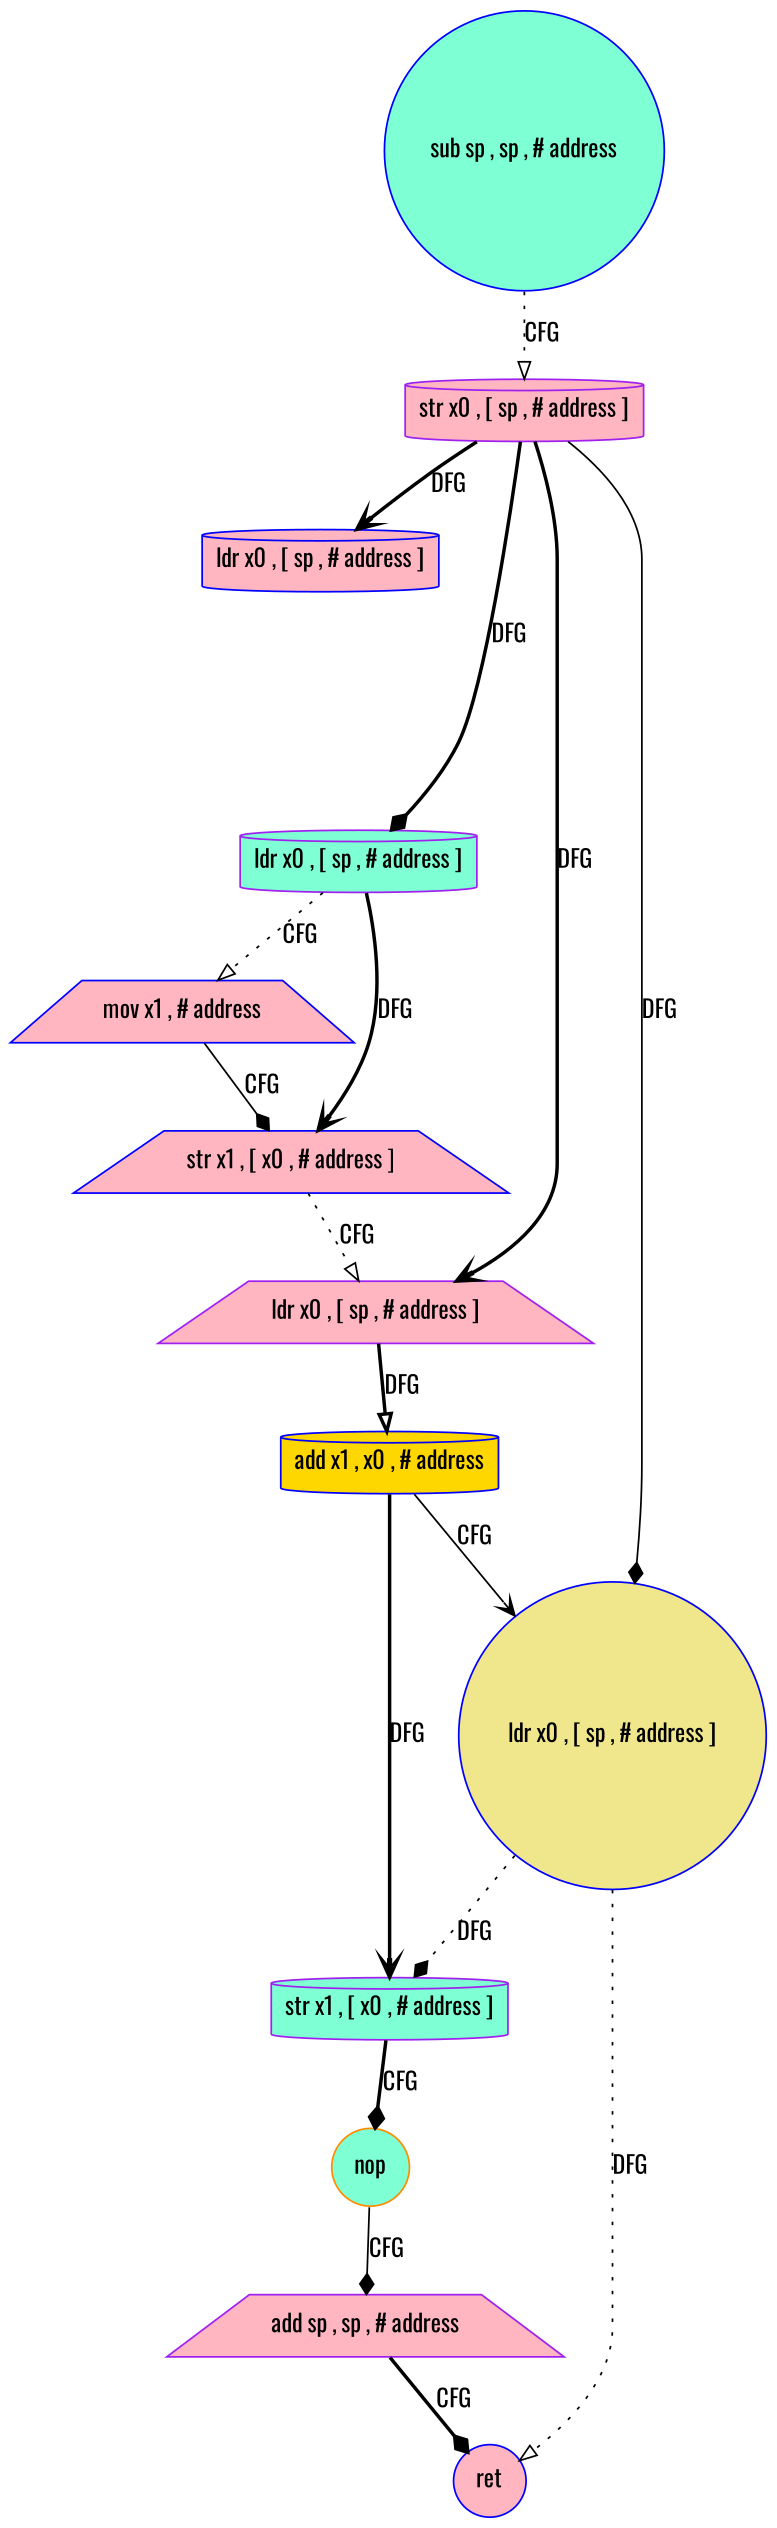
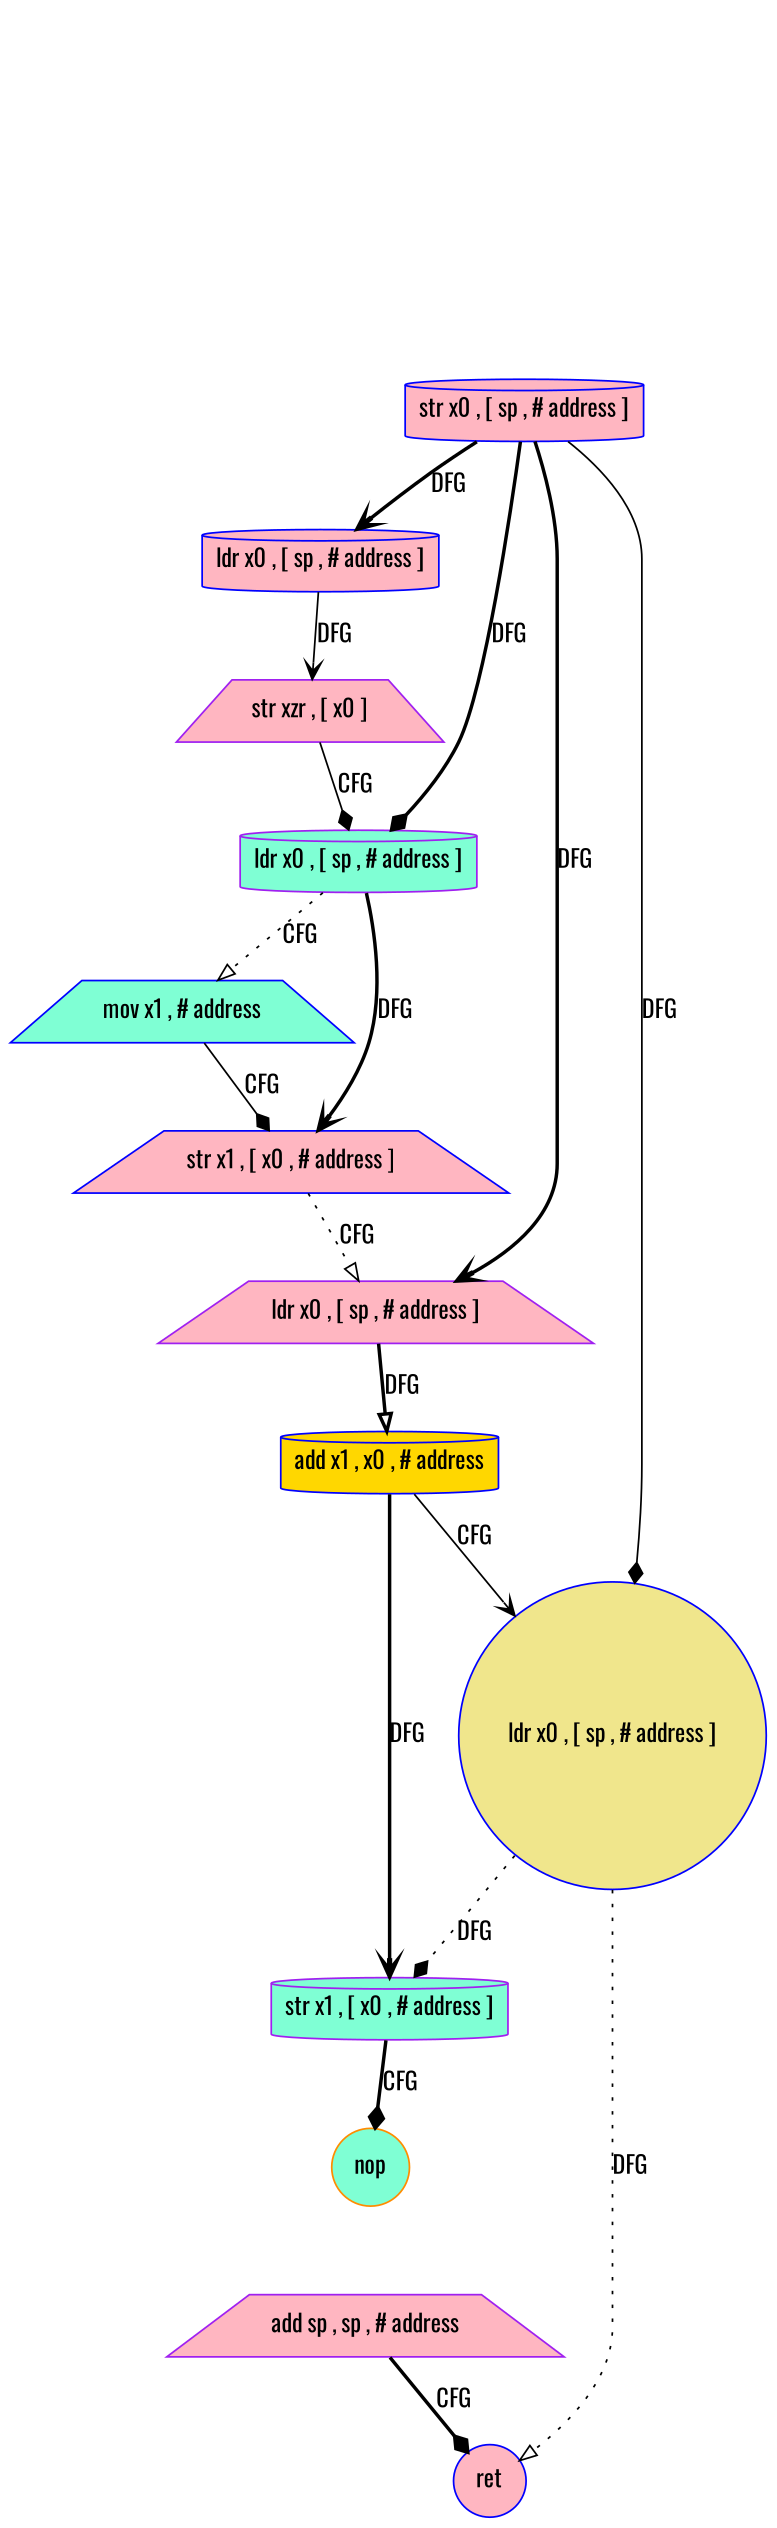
(524, 151) -> none
(524, 410) -> (524, 410)
none -> (310, 711)
(182, 1012) -> (182, 1012)
(368, 2240) -> none
